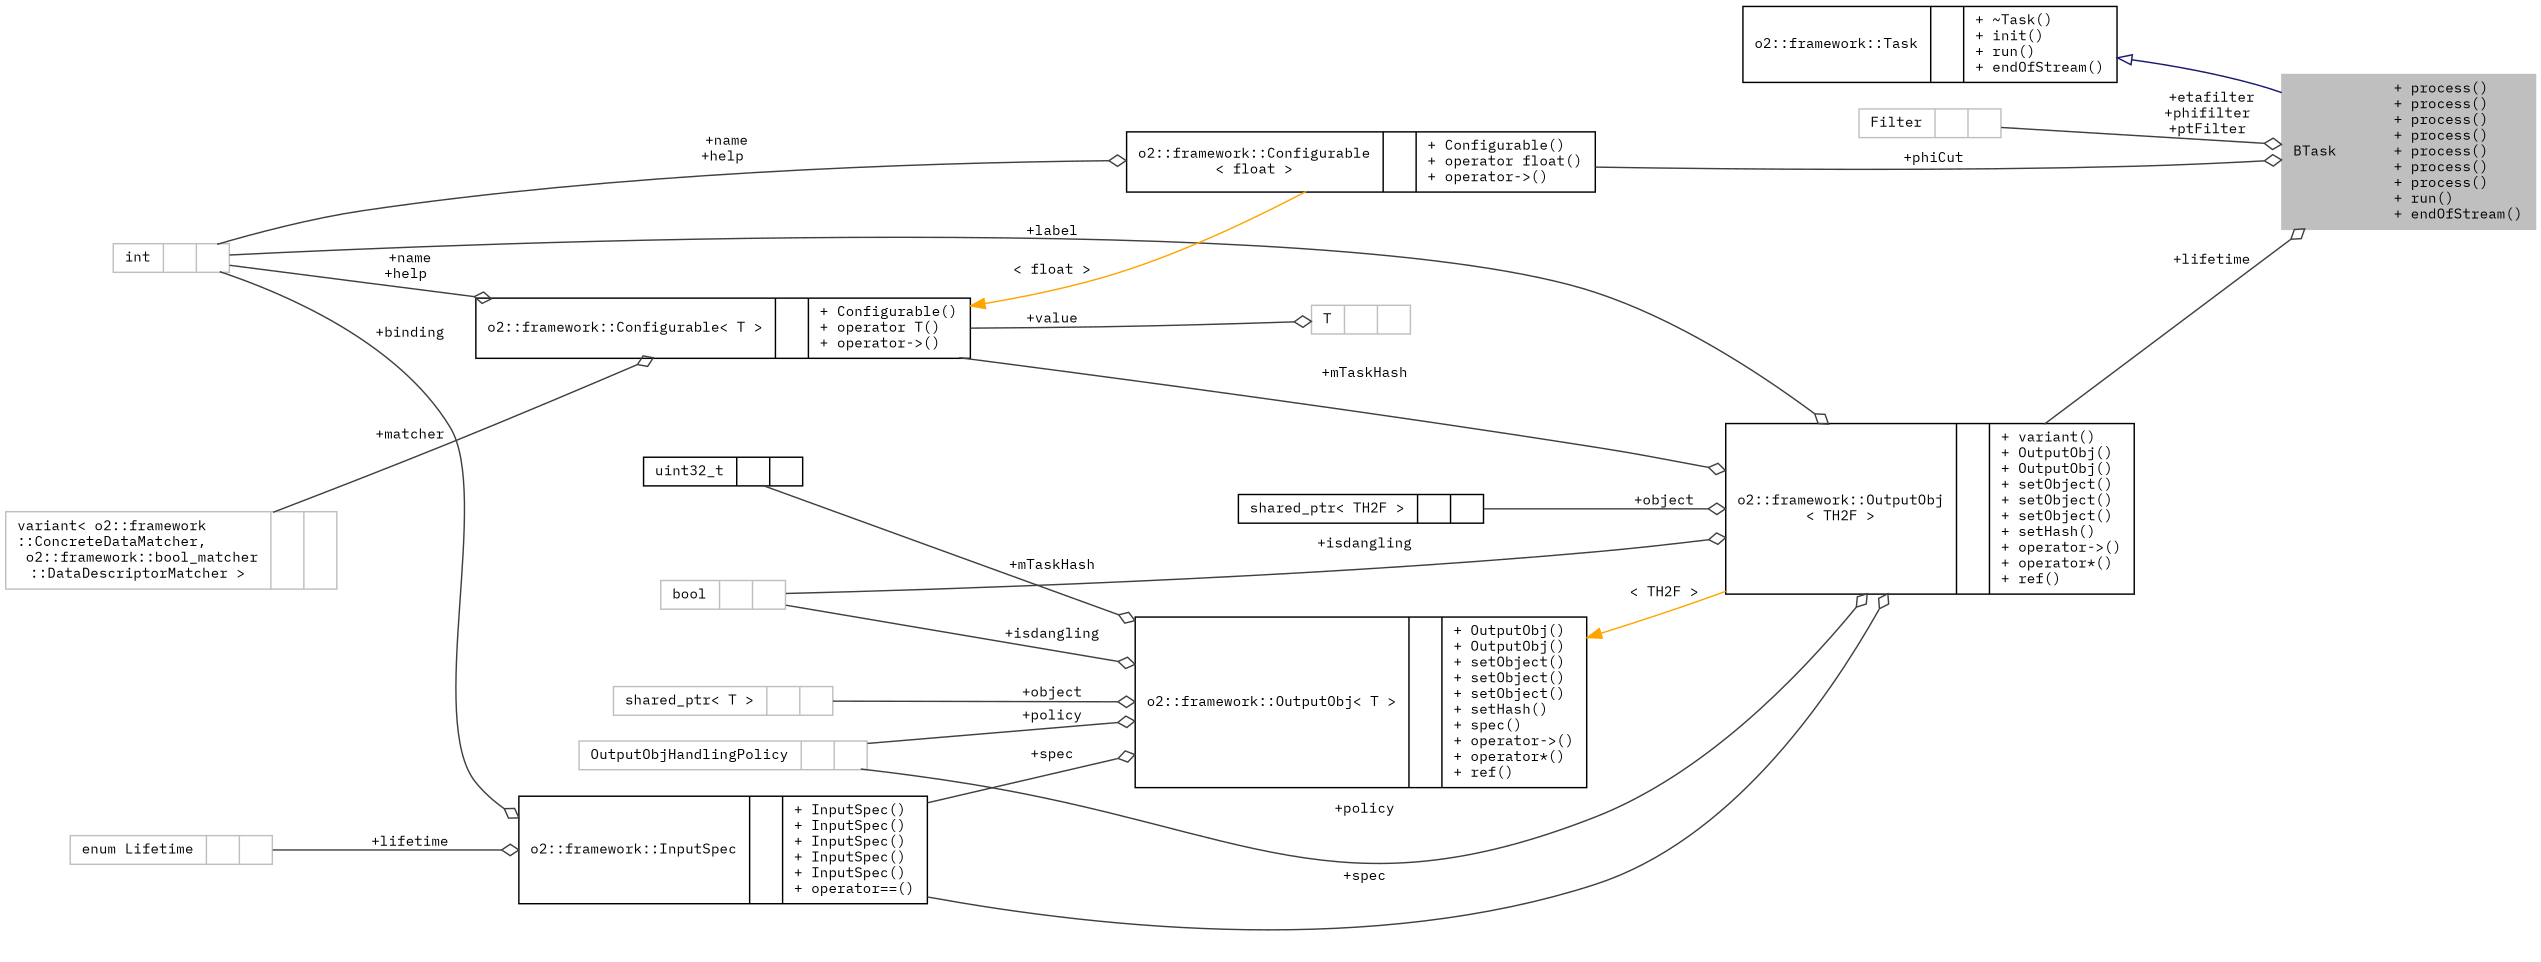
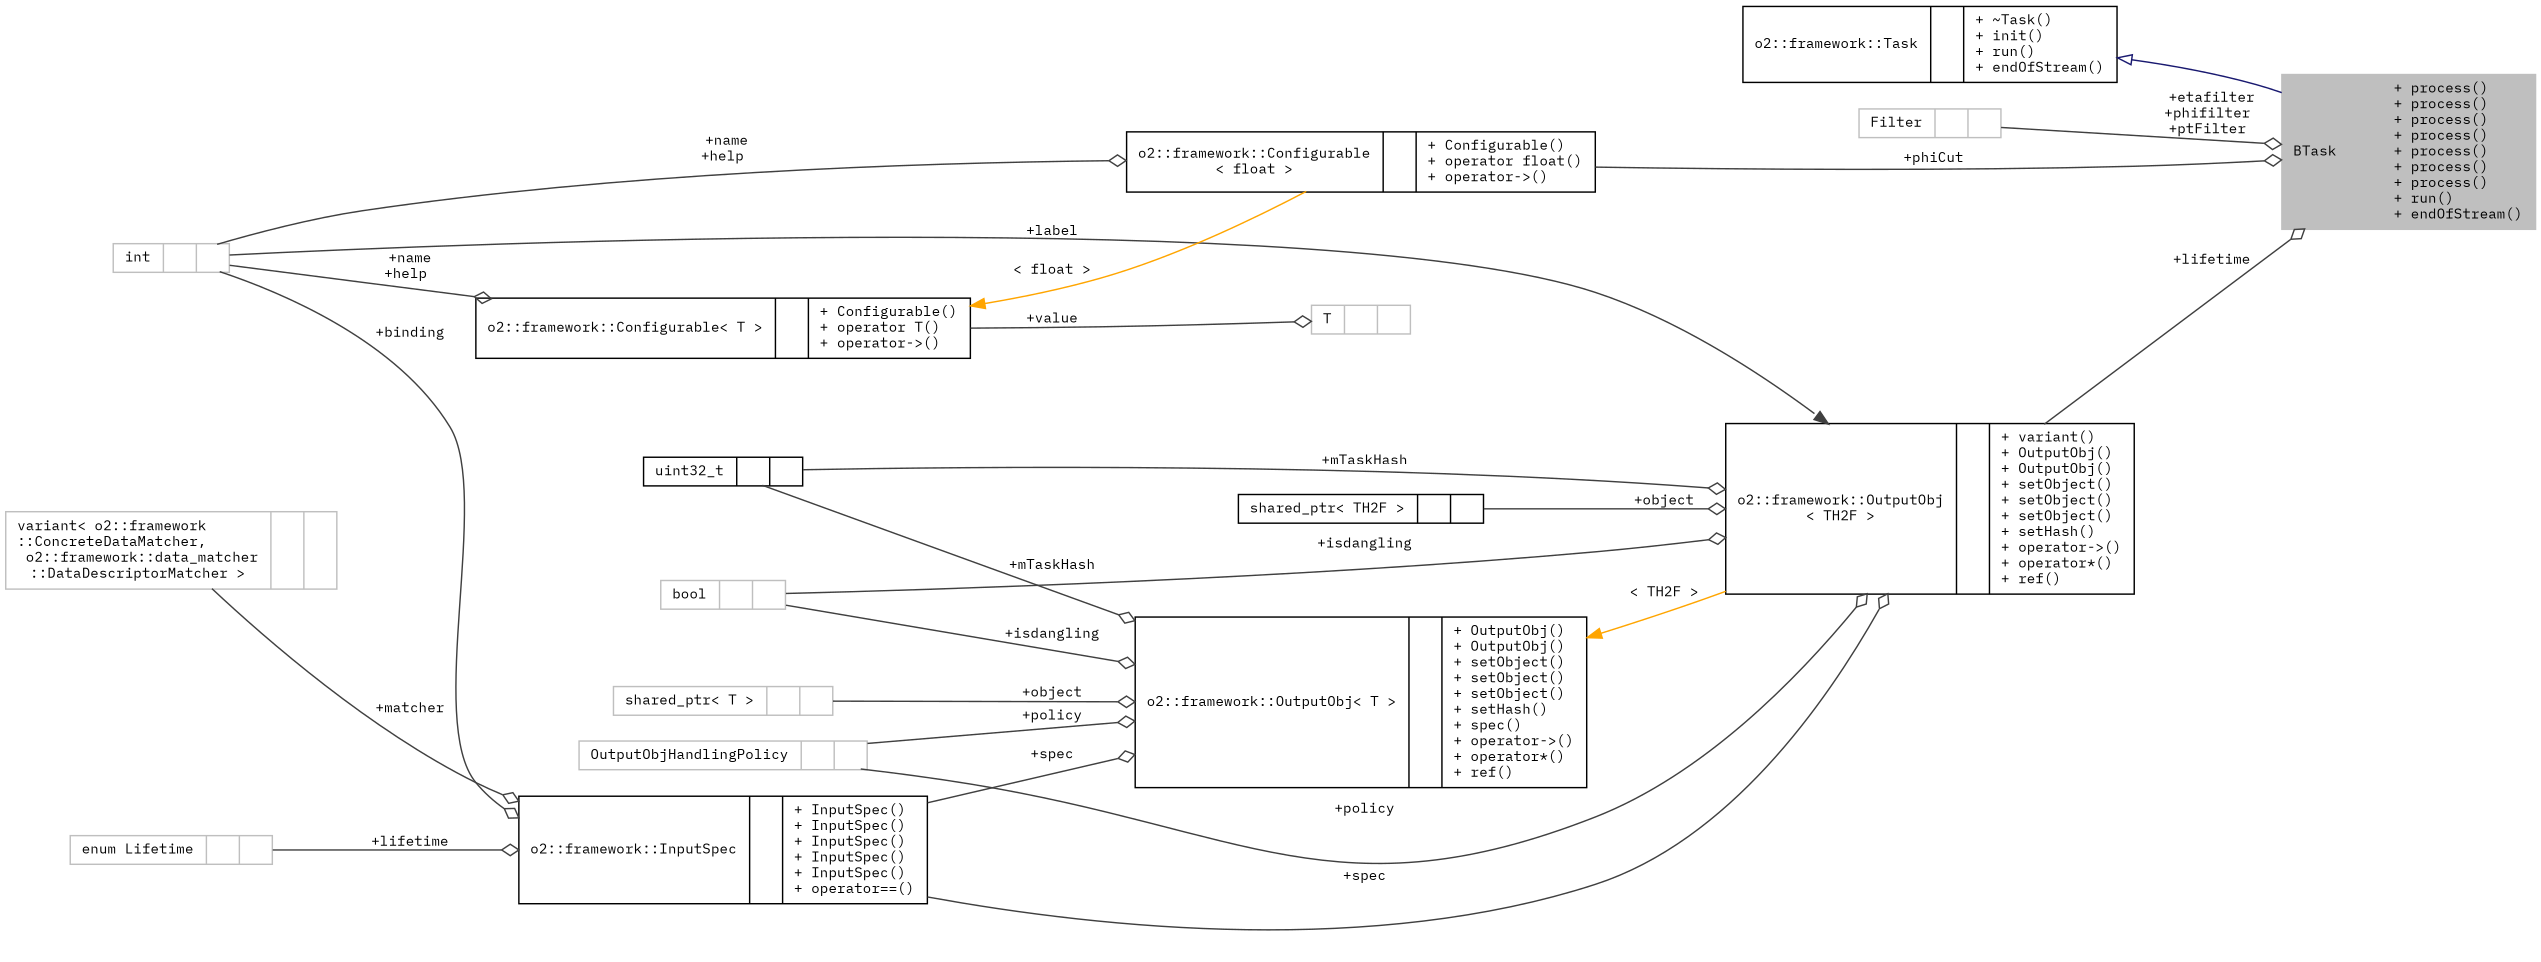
(1040, 239) -> (1040, 239)
(1334, 408) -> (1256, 469)
(465, 437) -> (349, 703)
(138, 558) -> (138, 558)
